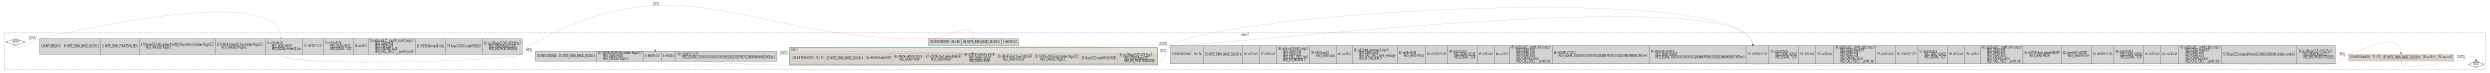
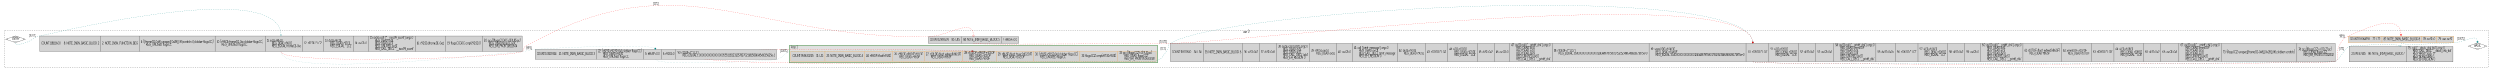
(1245, 35) -> (1246, 32)
none -> (2401, 54)
(2476, 64) -> (2478, 46)
